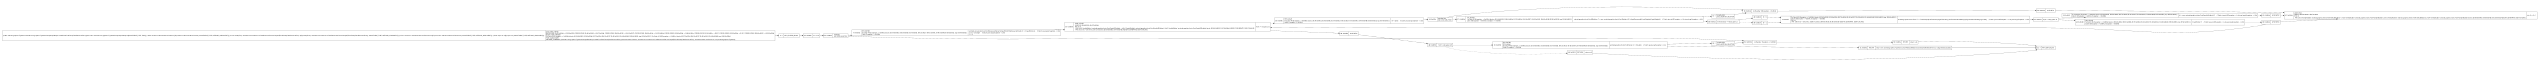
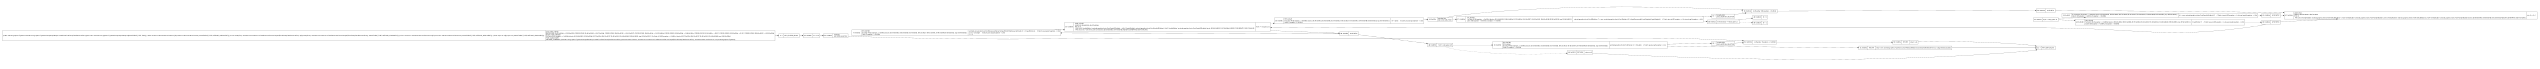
(1905, 20) -> none
(849, 35) -> (1201, 33)
